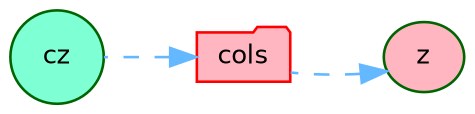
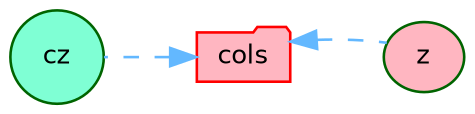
(326, 75) -> (352, 40)
